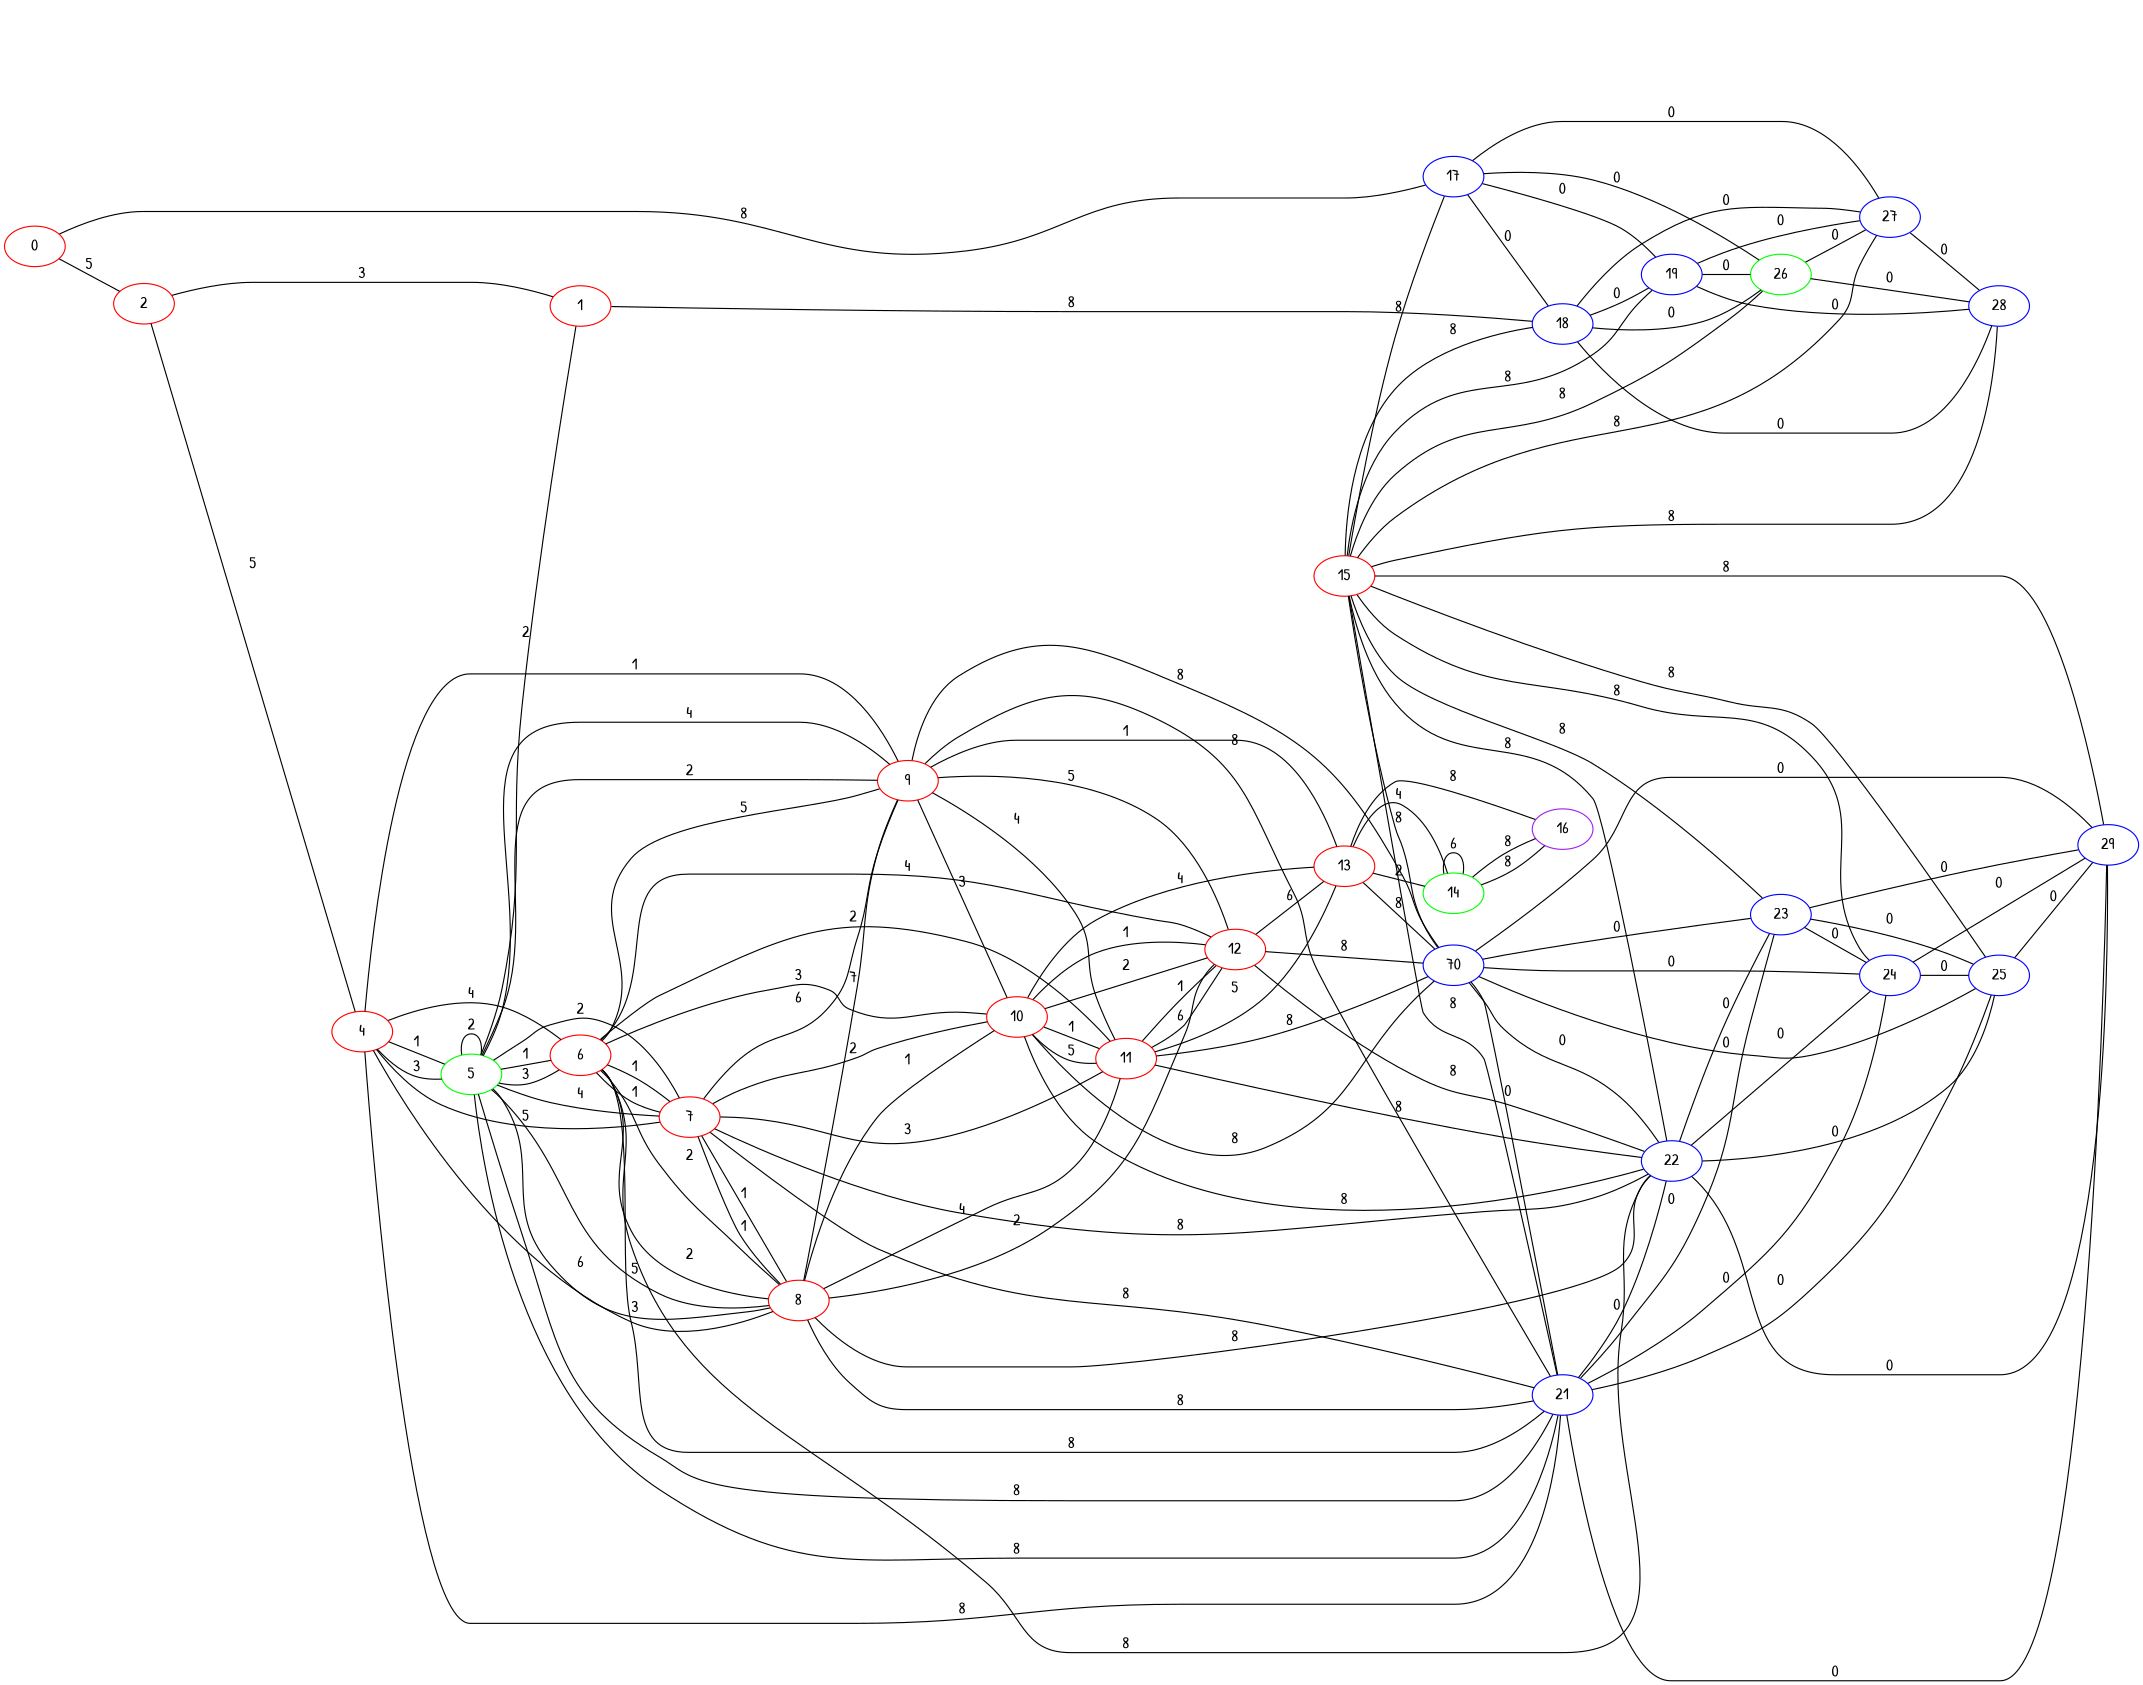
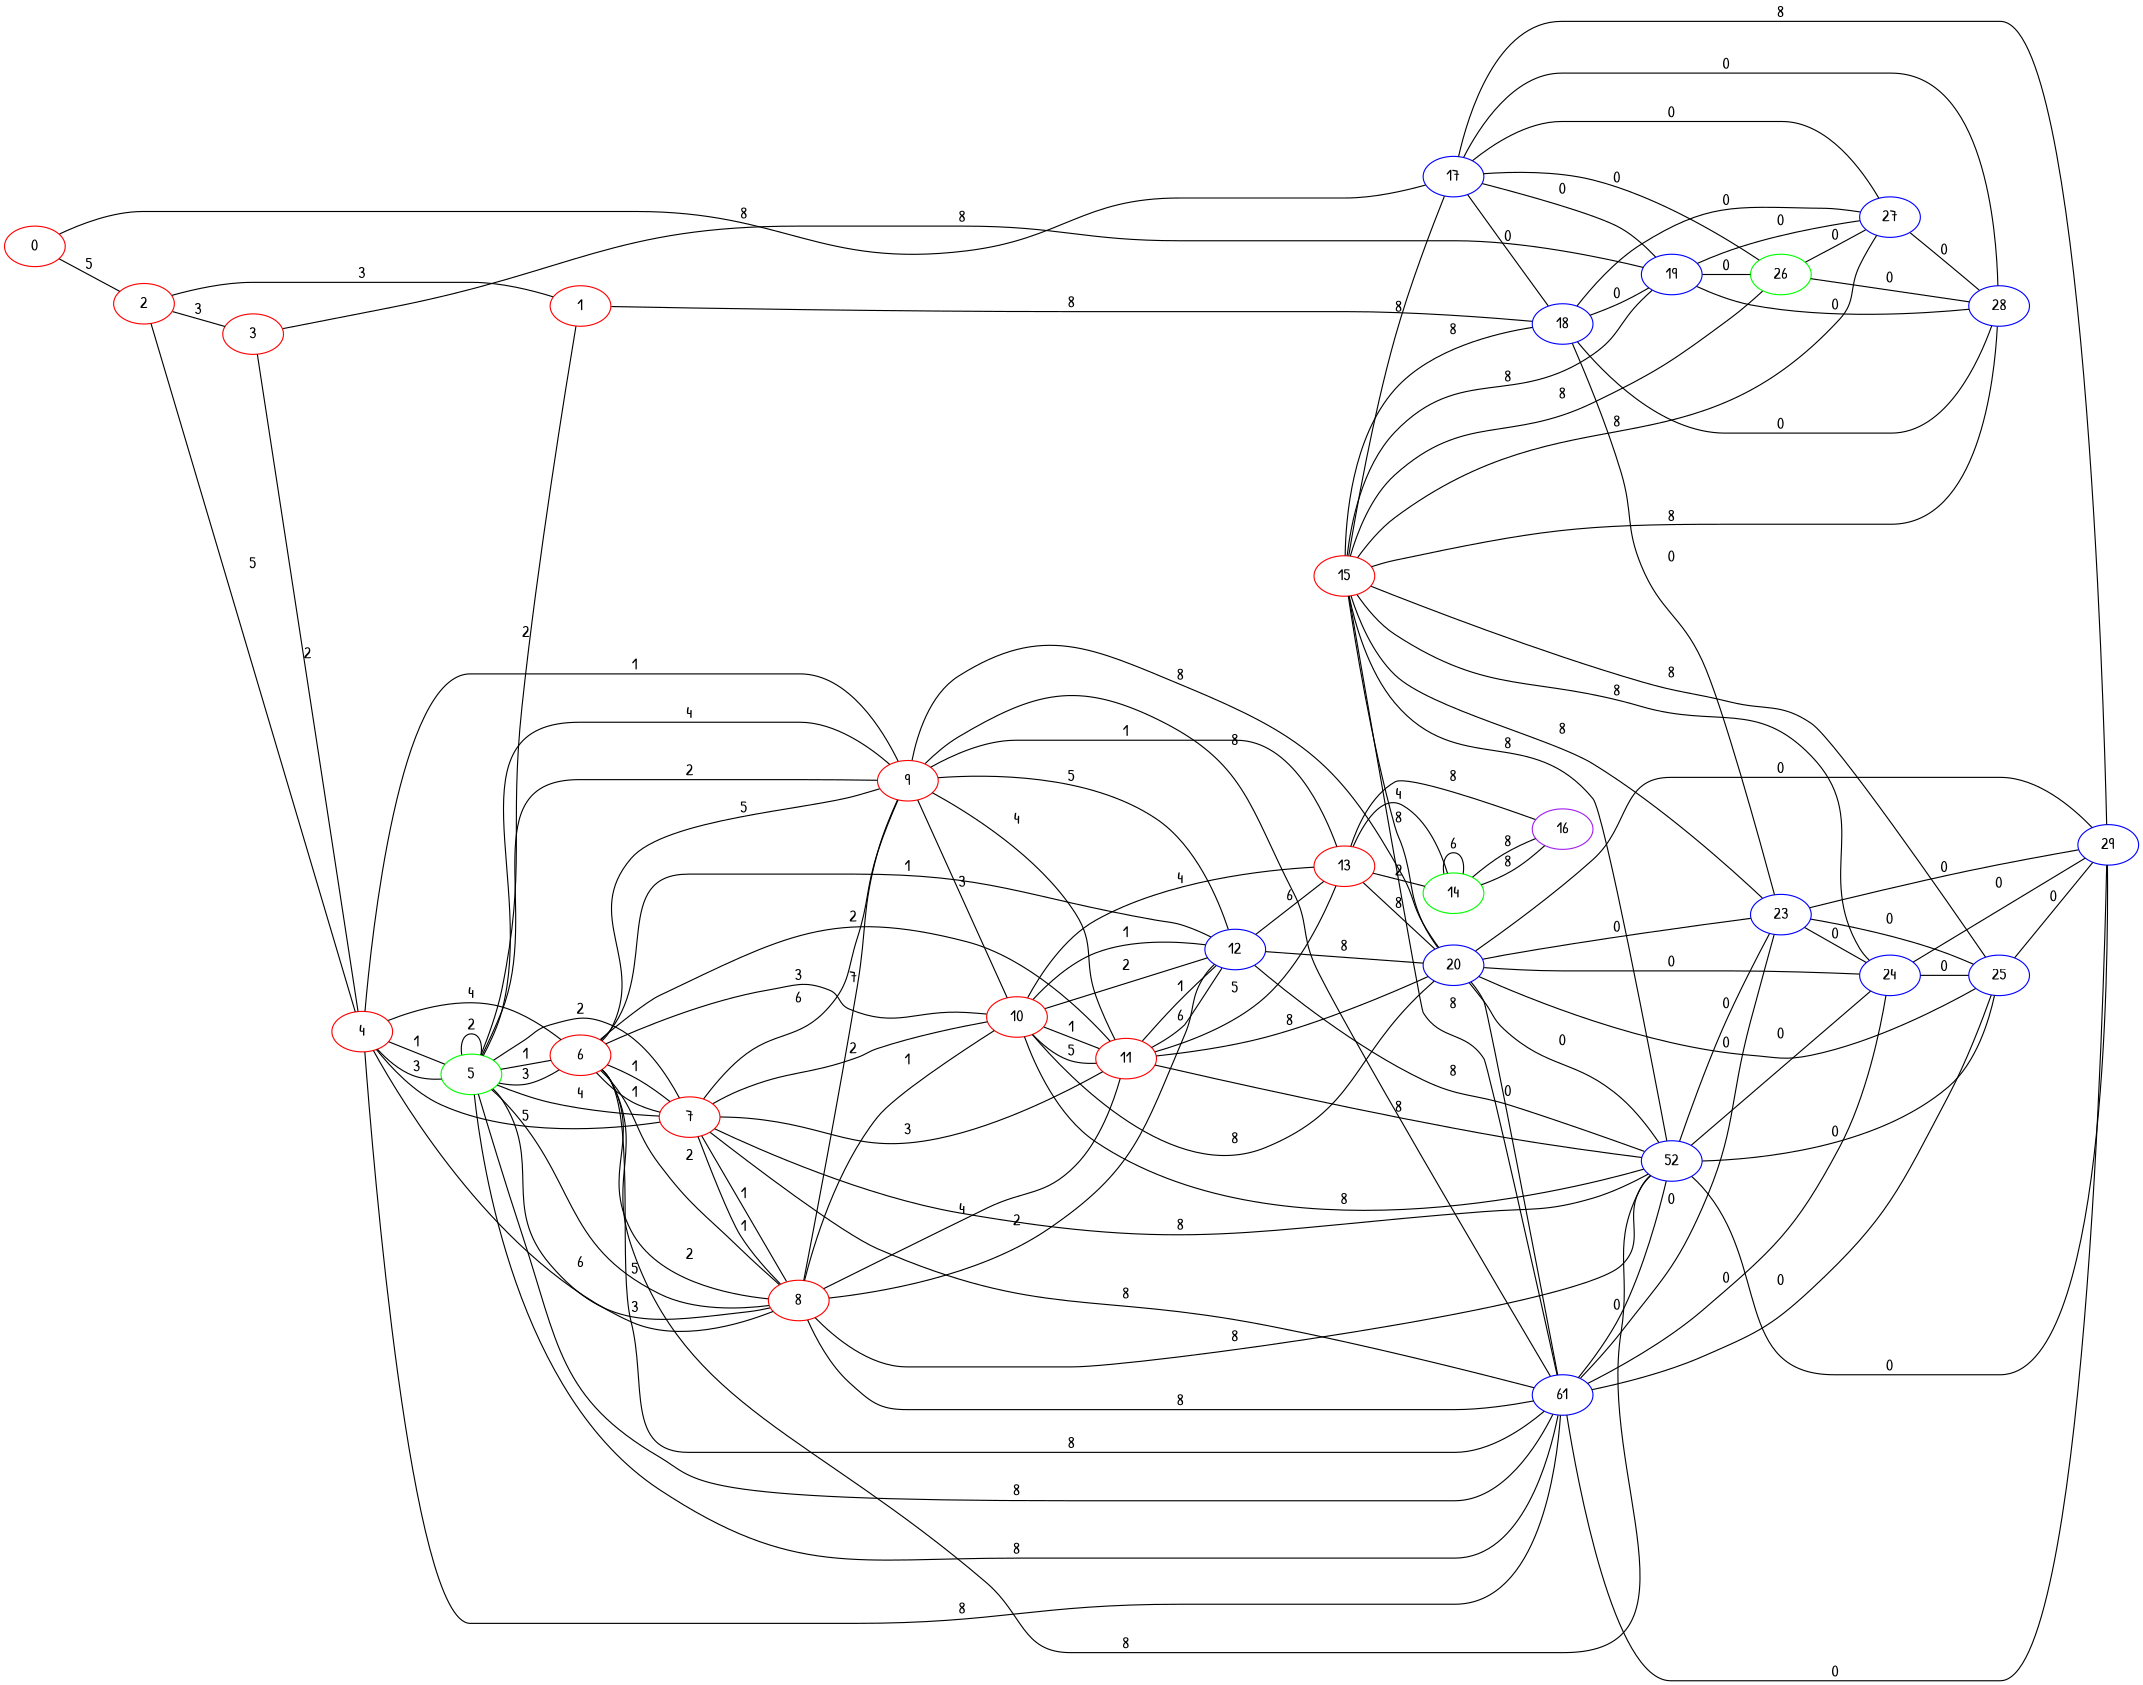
none -> (1789, 73)
(1681, 326) -> (1675, 618)
none -> (253, 334)
(1827, 576) -> (2045, 107)
(908, 867) -> (908, 867)
(1235, 950) -> (1235, 950)
(1454, 965) -> (1454, 965)
(1672, 1161) -> (1672, 1161)
(1563, 1395) -> (1563, 1395)
